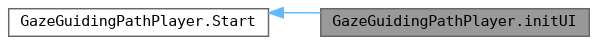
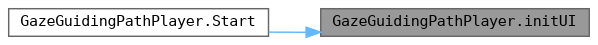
(302, 13) -> (287, 32)
